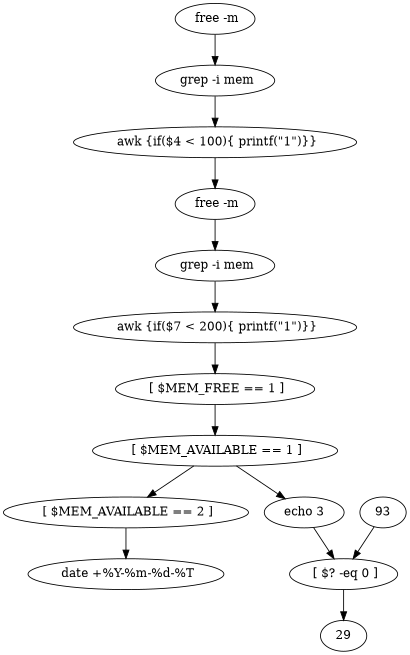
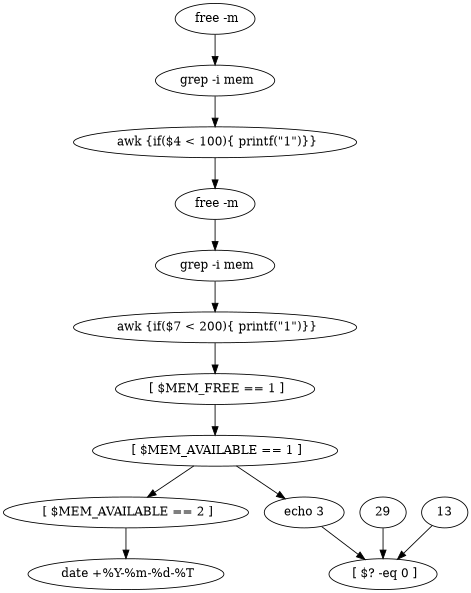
(383, 512) -> (445, 512)
(344, 601) -> (383, 539)
